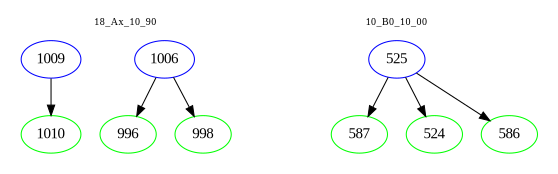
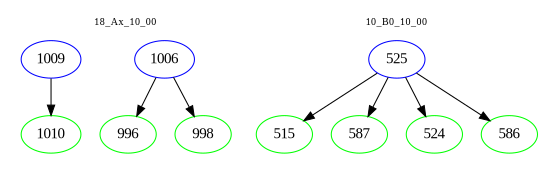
(126, 22) -> (126, 22)
none -> (284, 134)
